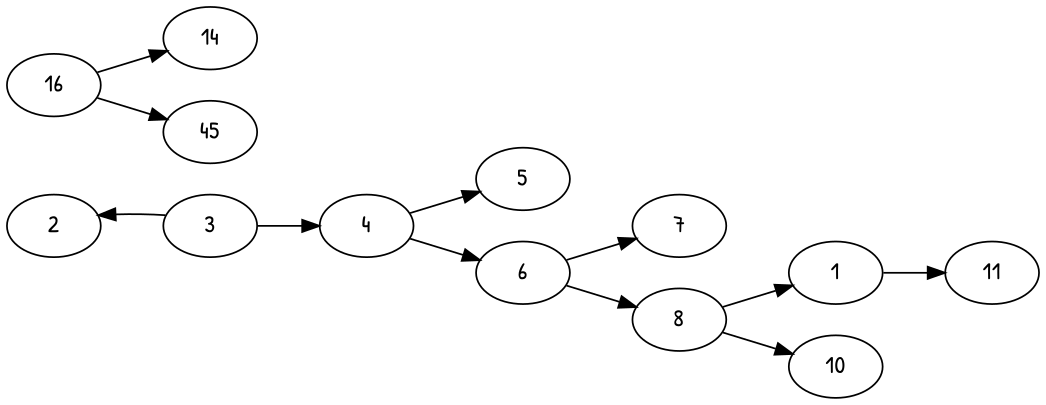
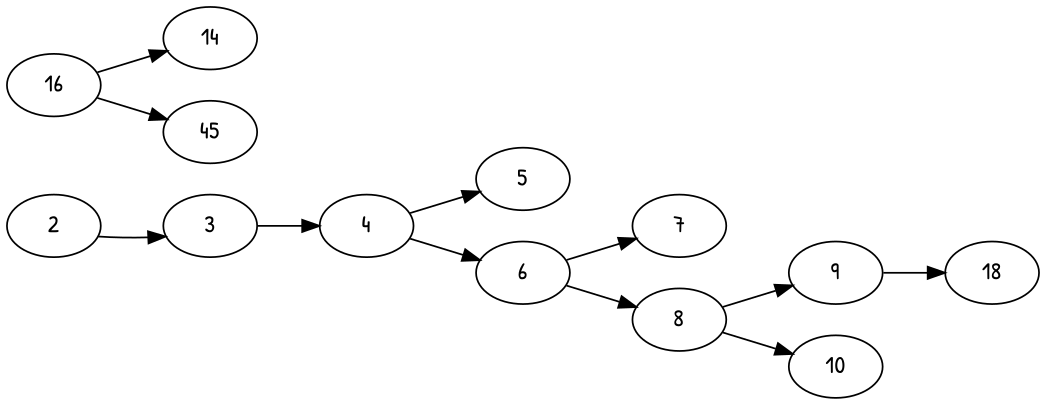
(141, 214) -> (123, 238)
(836, 273) -> (836, 273)
(992, 273) -> (992, 273)
